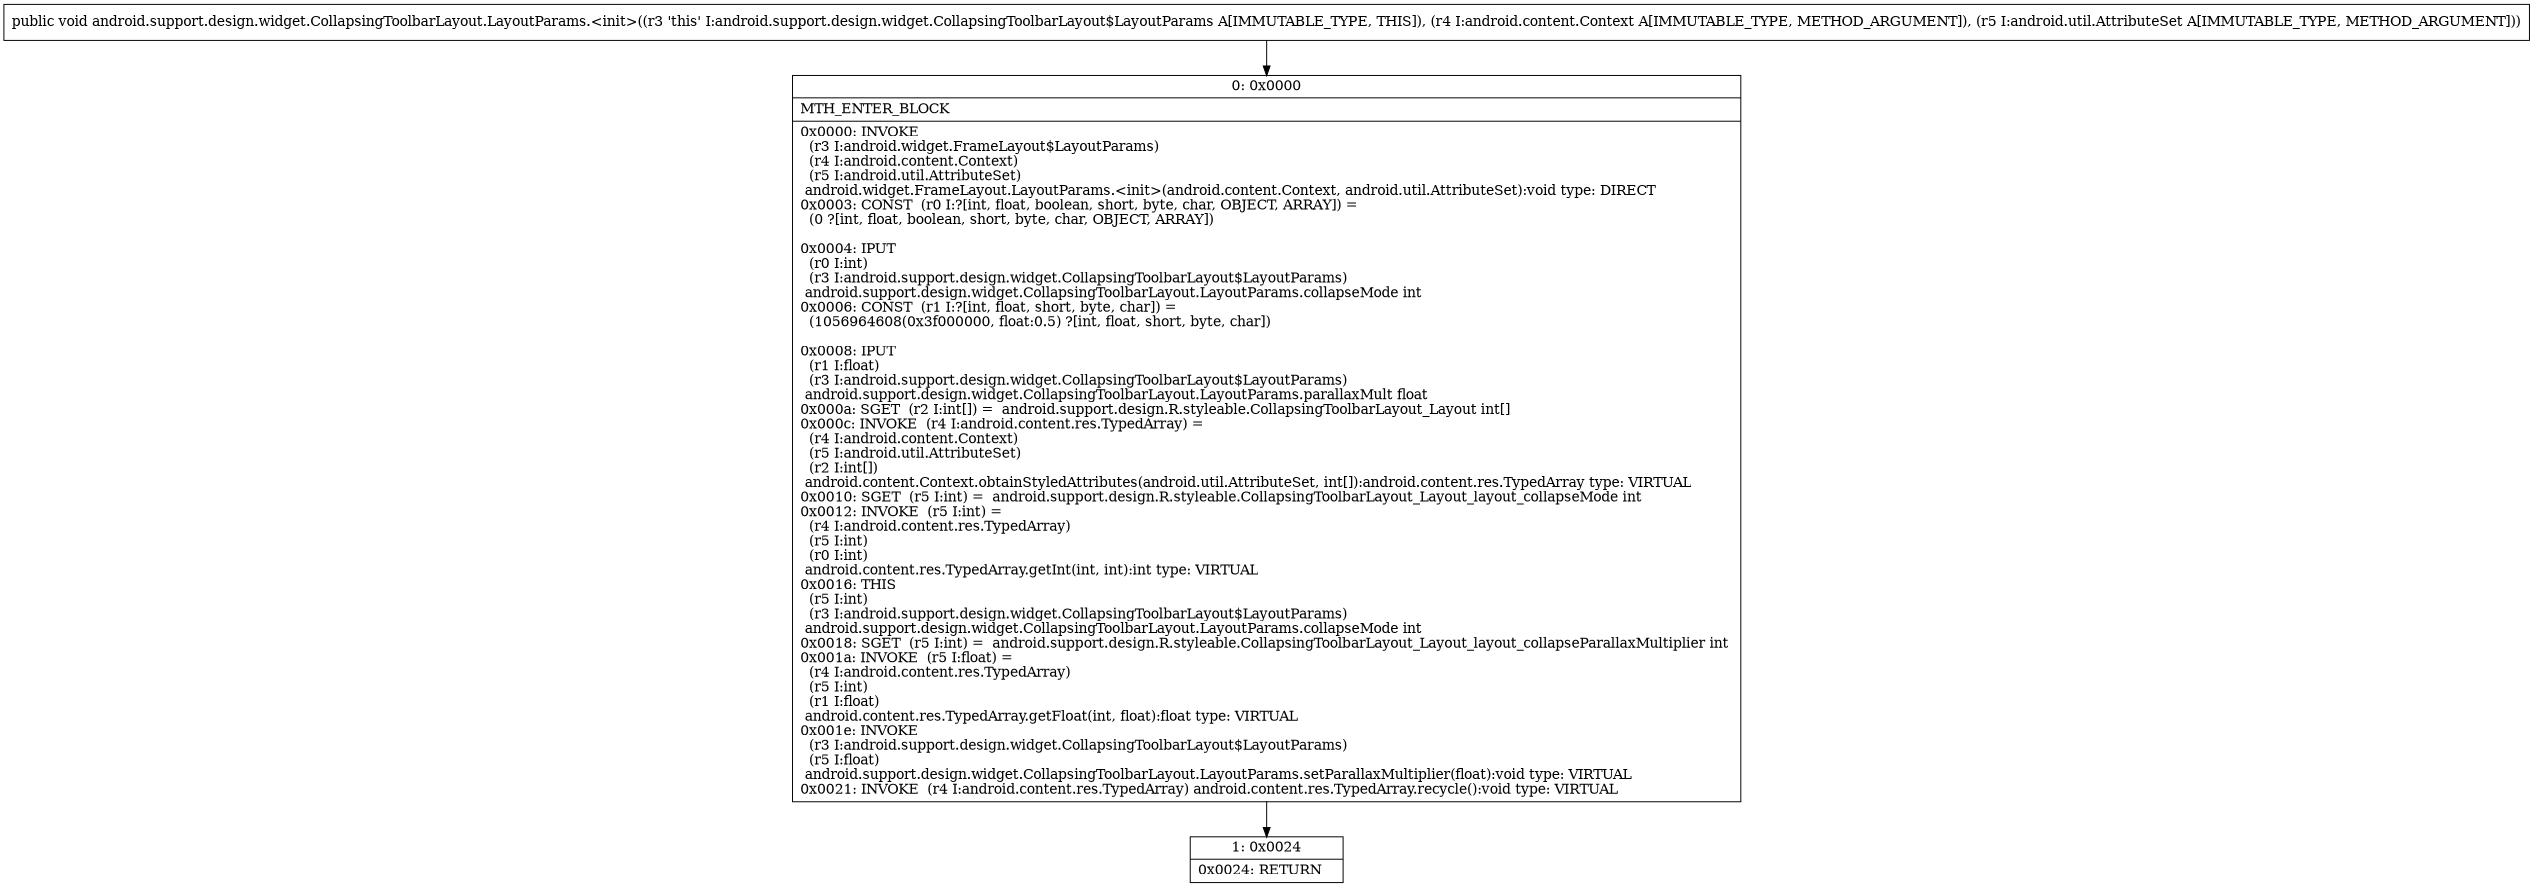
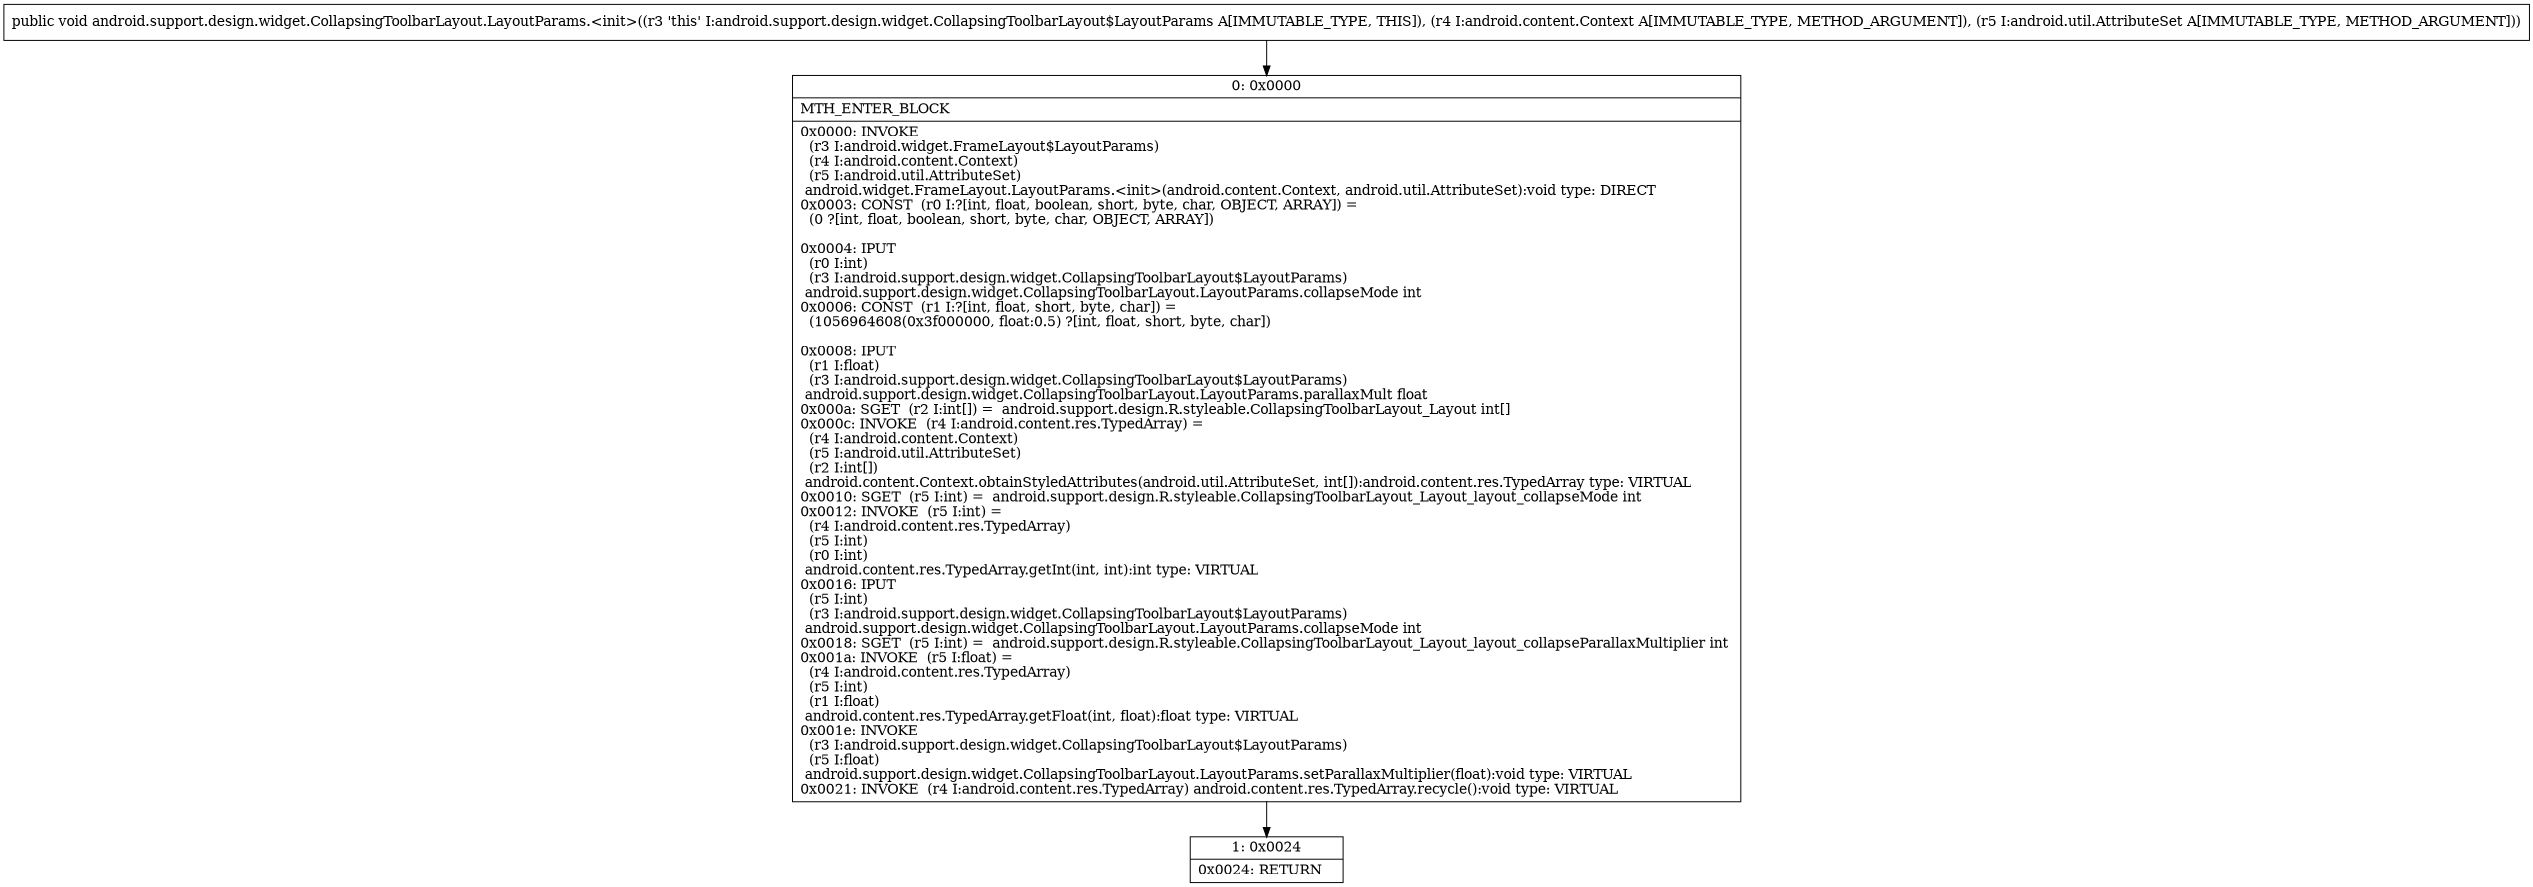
(853, 585) -> (852, 585)
